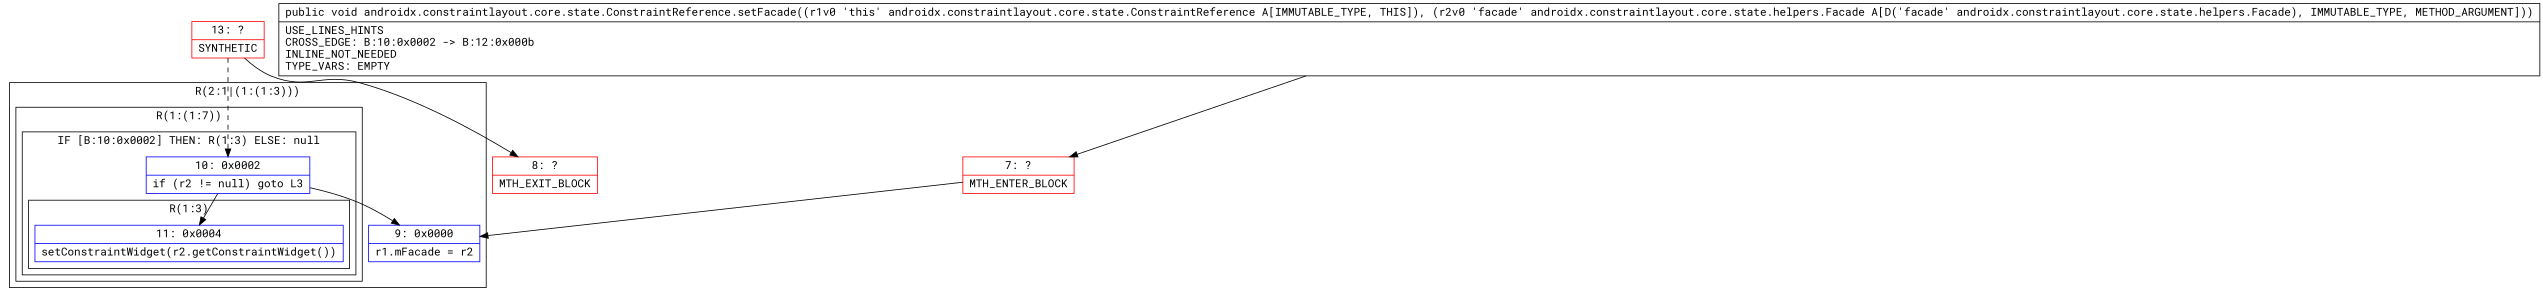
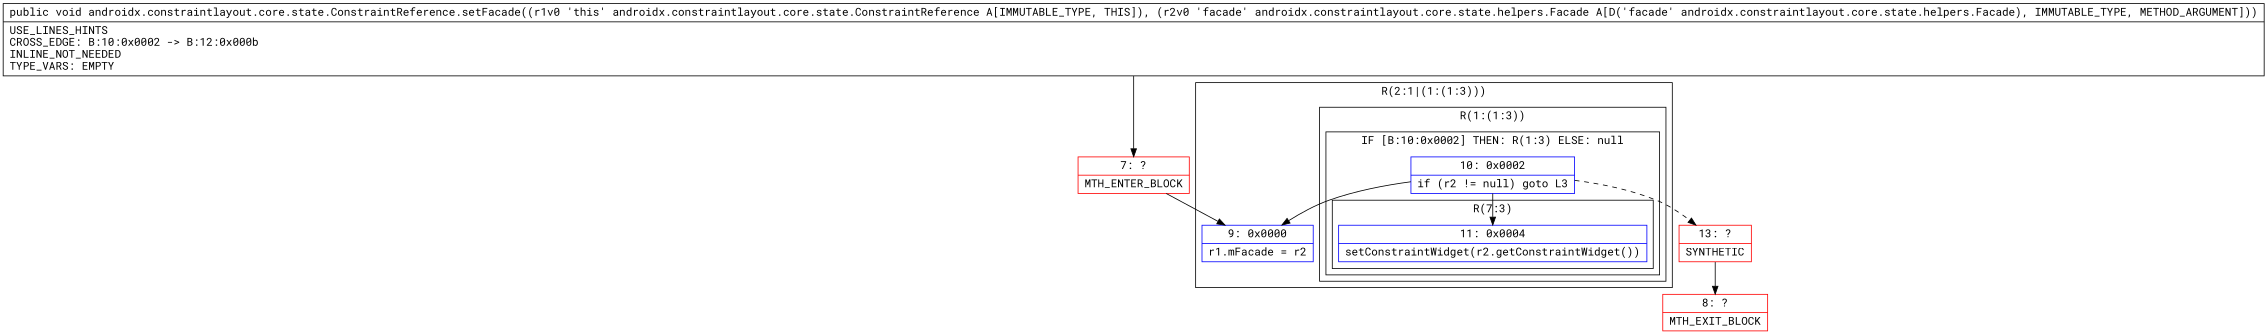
(228, 101) -> (1635, 193)
(189, 116) -> (1493, 116)
(189, 209) -> (1493, 209)
